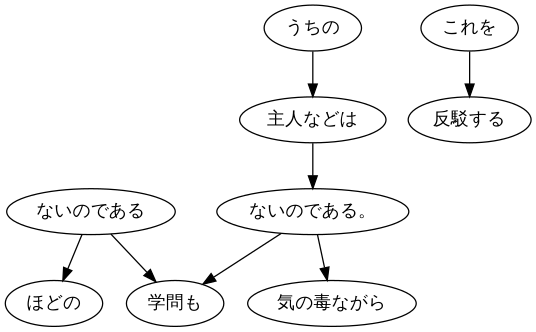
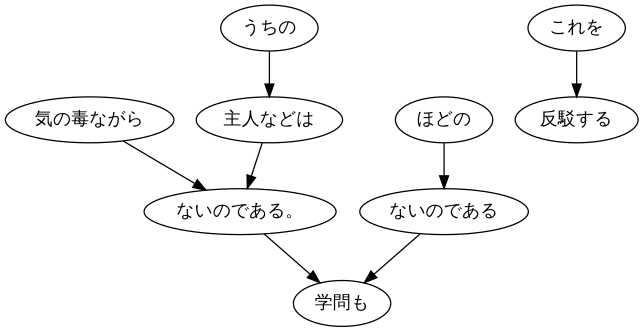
(321, 251) -> (159, 162)
(75, 252) -> (444, 159)
